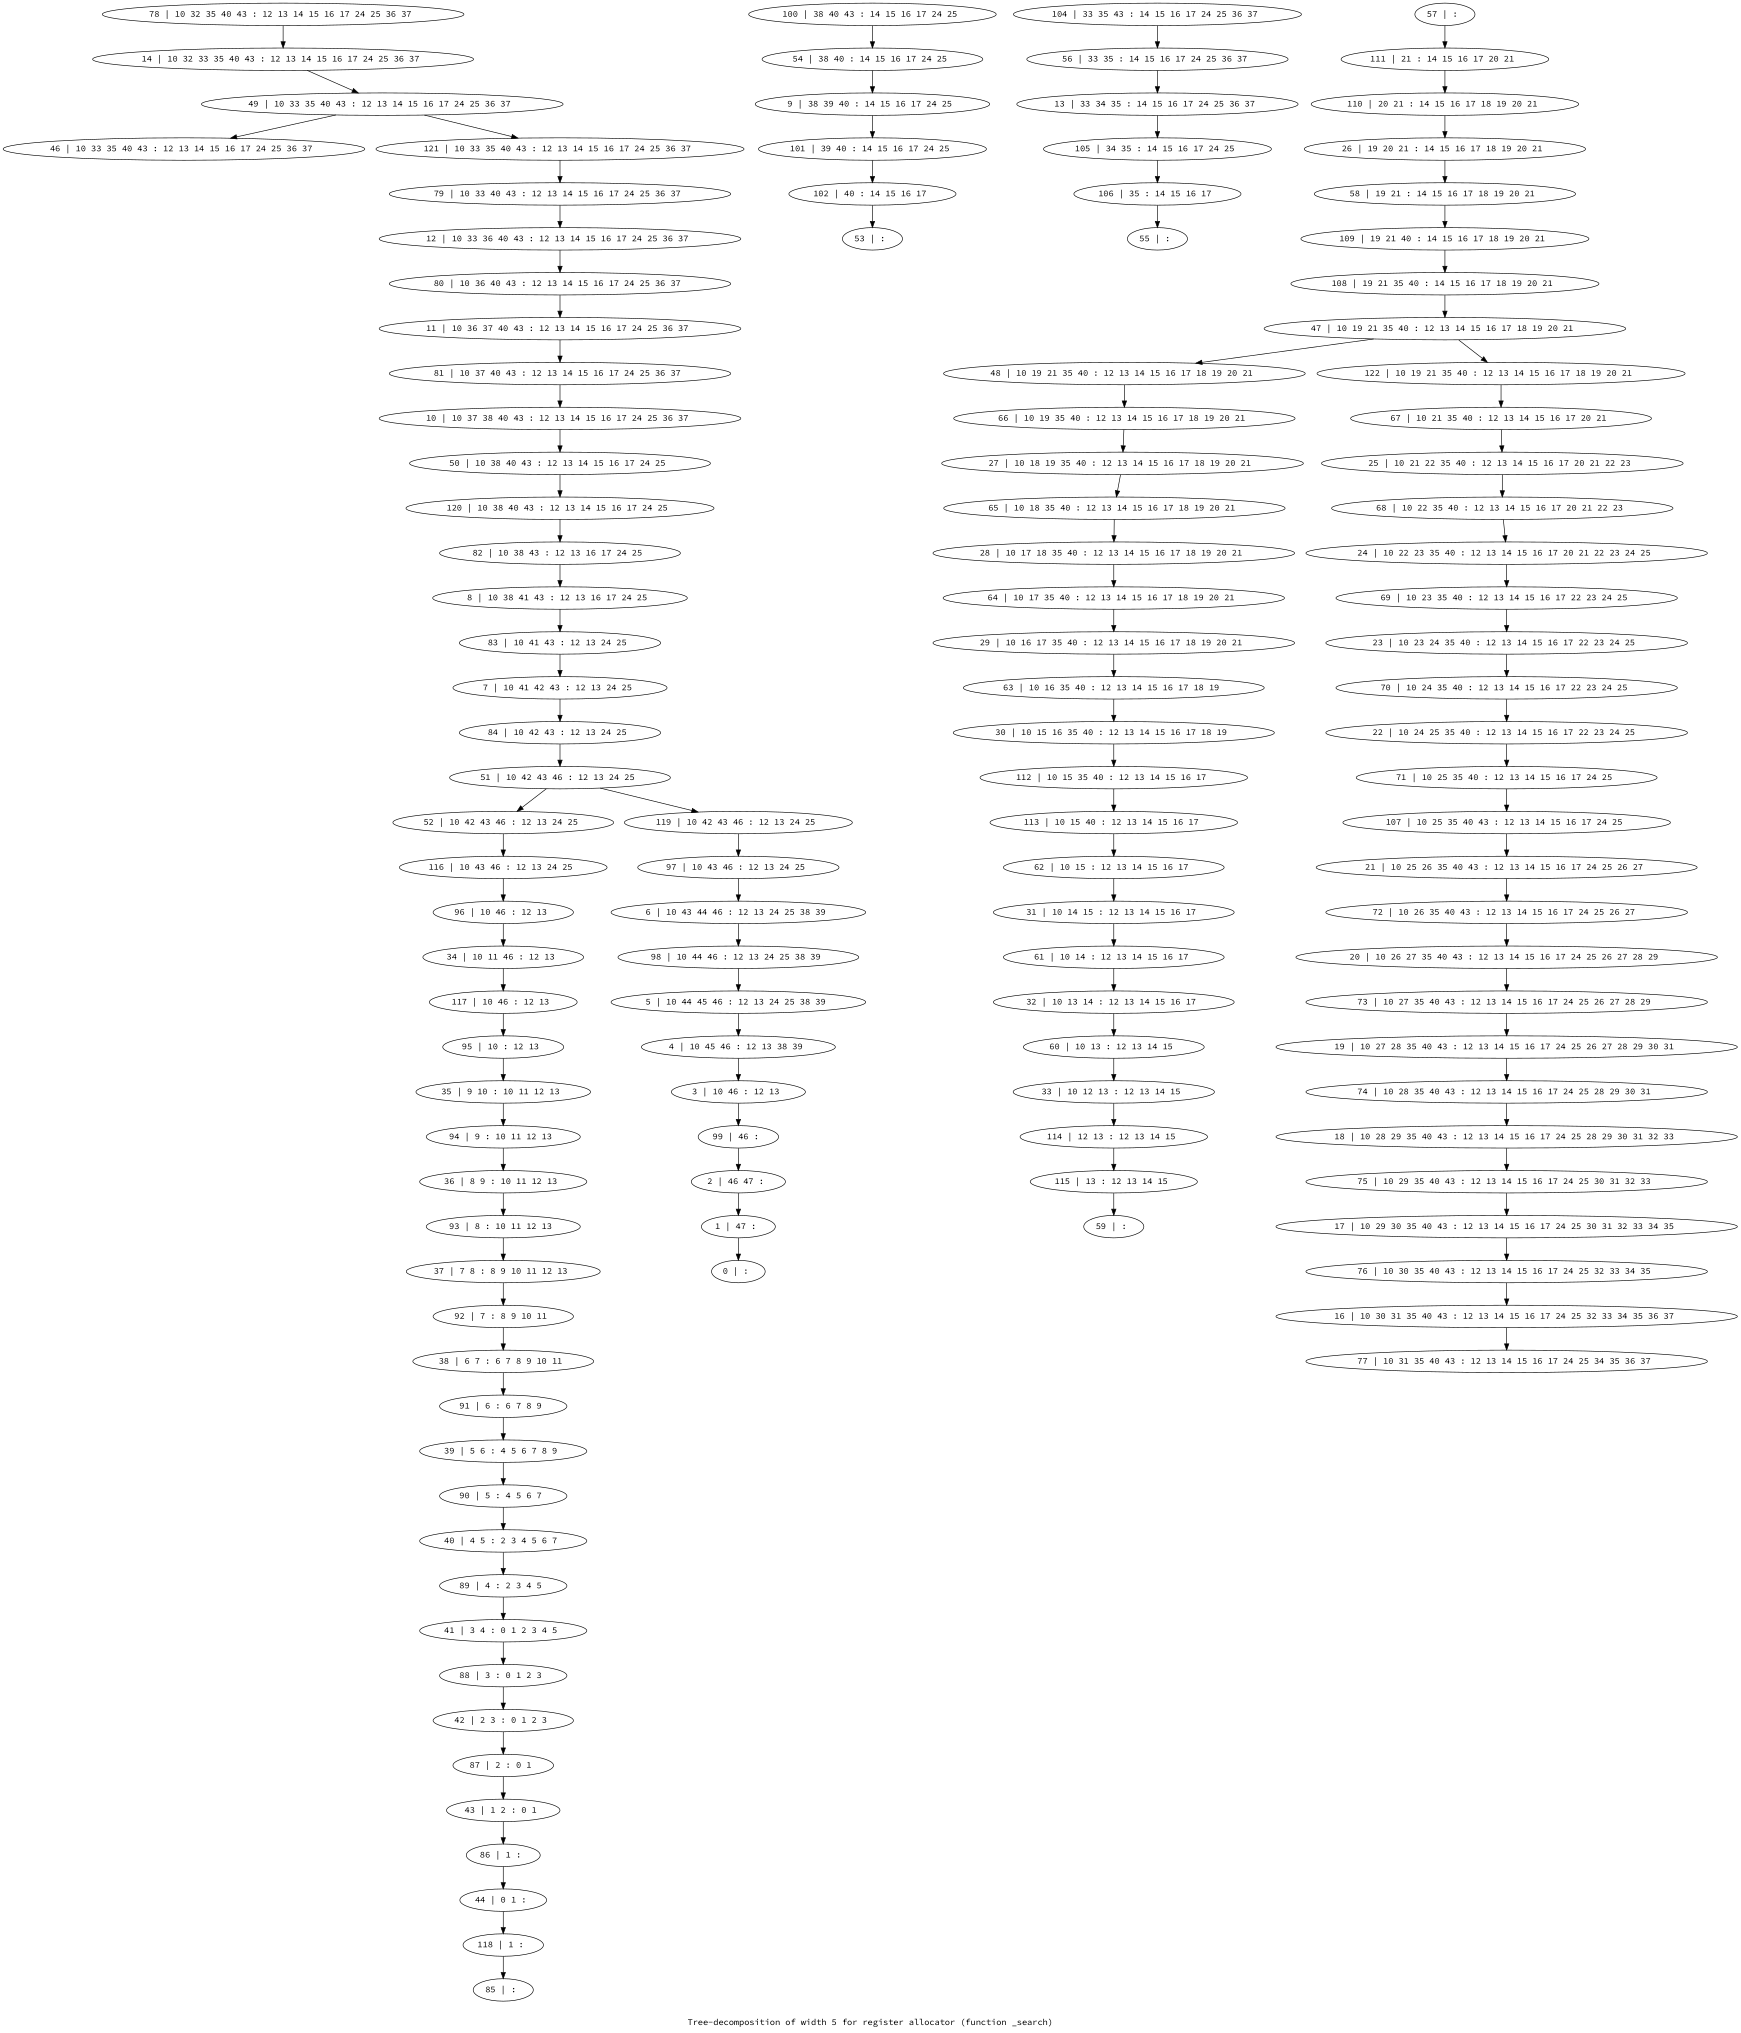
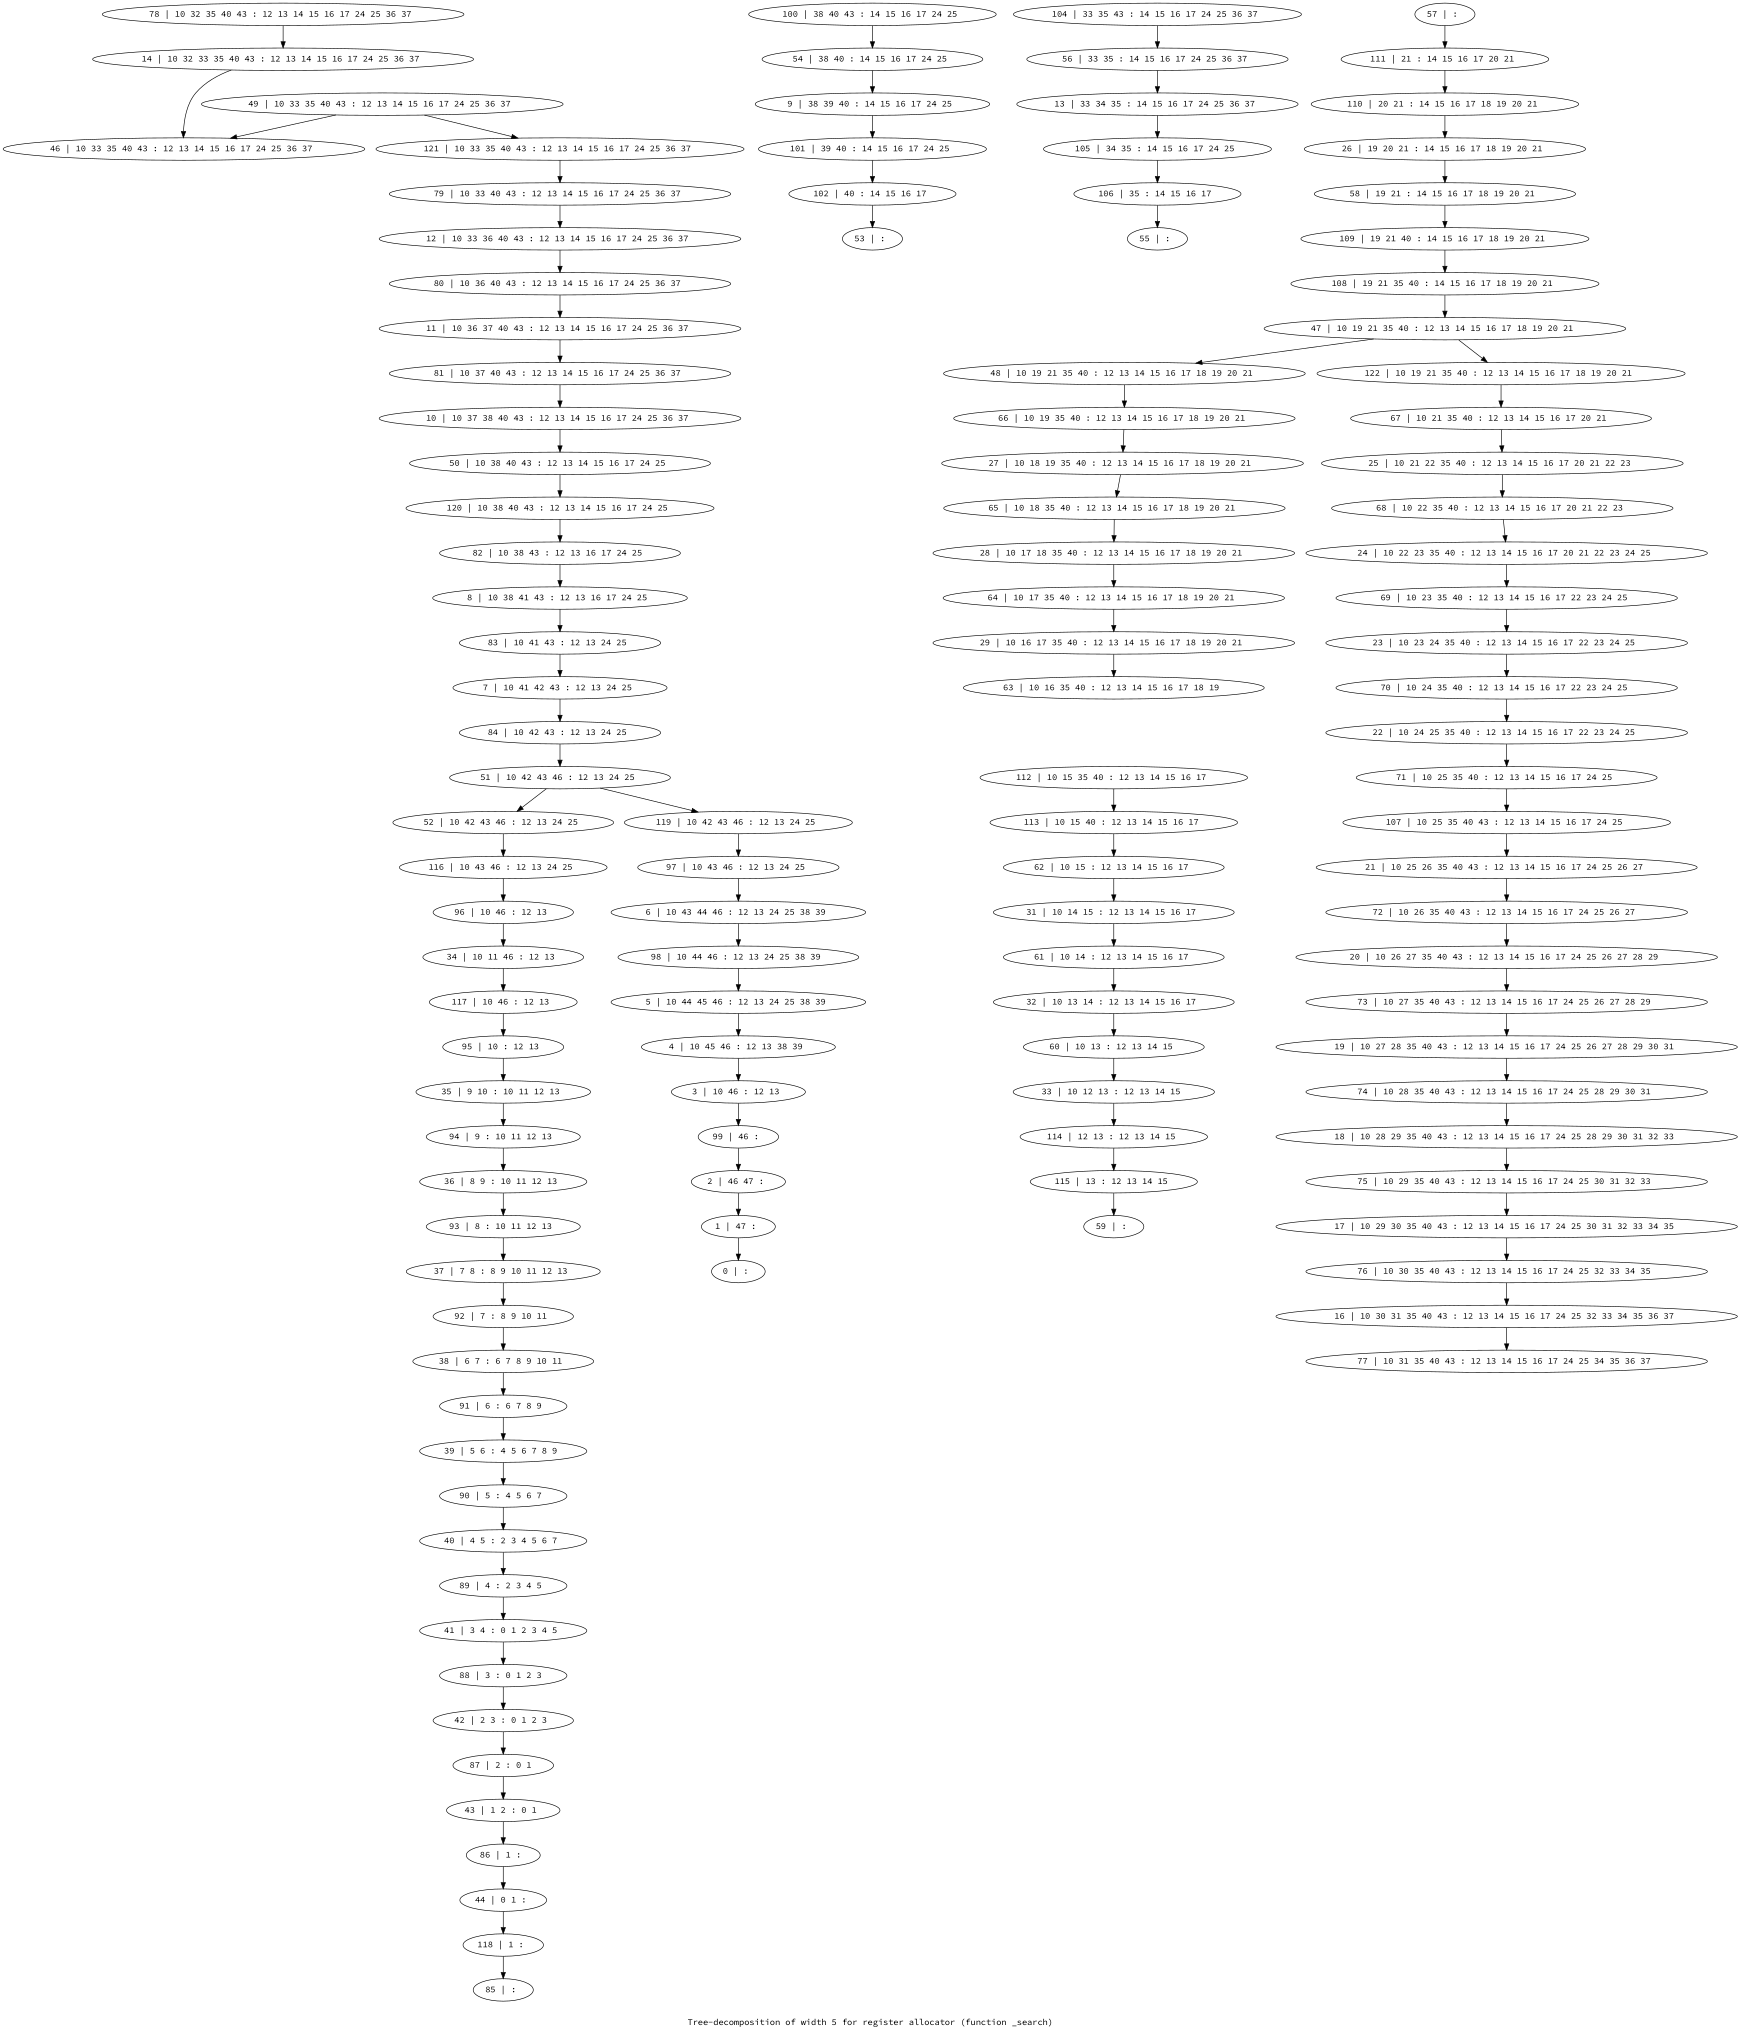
(330, 80) -> (196, 92)
(1114, 733) -> none
